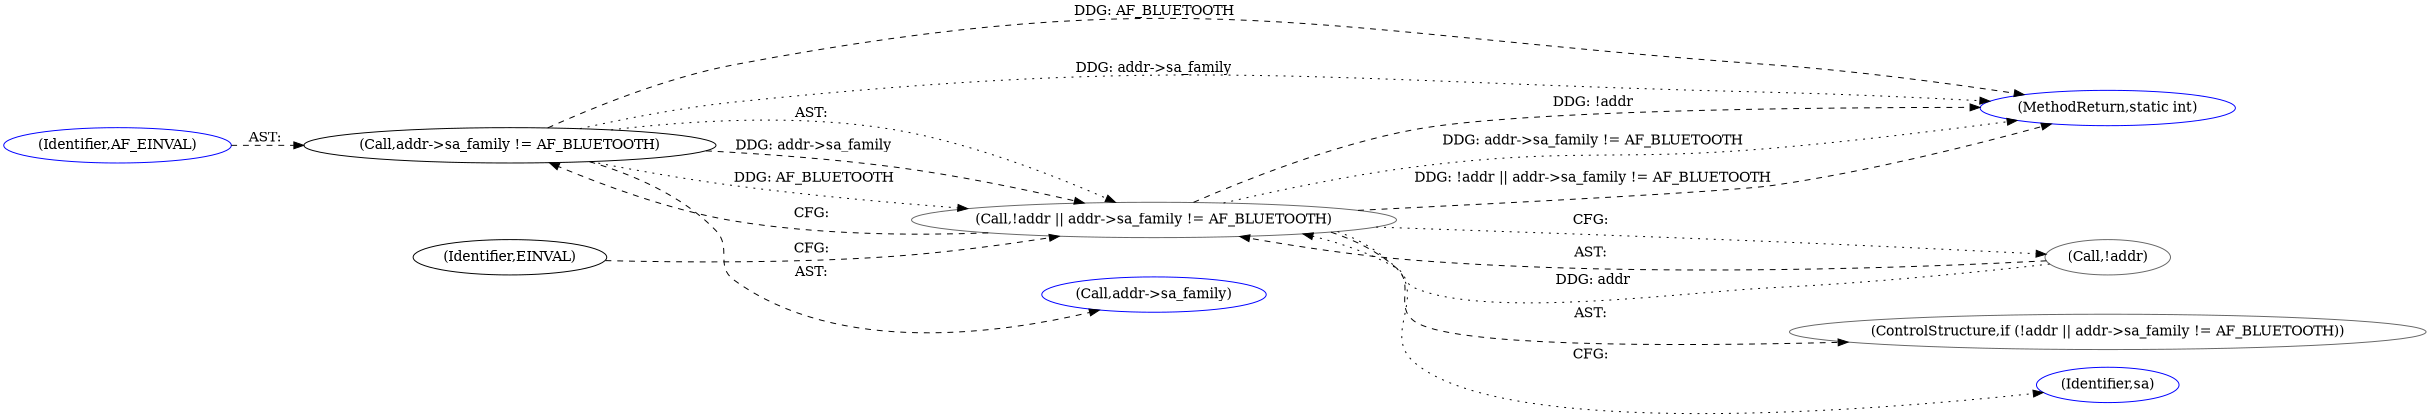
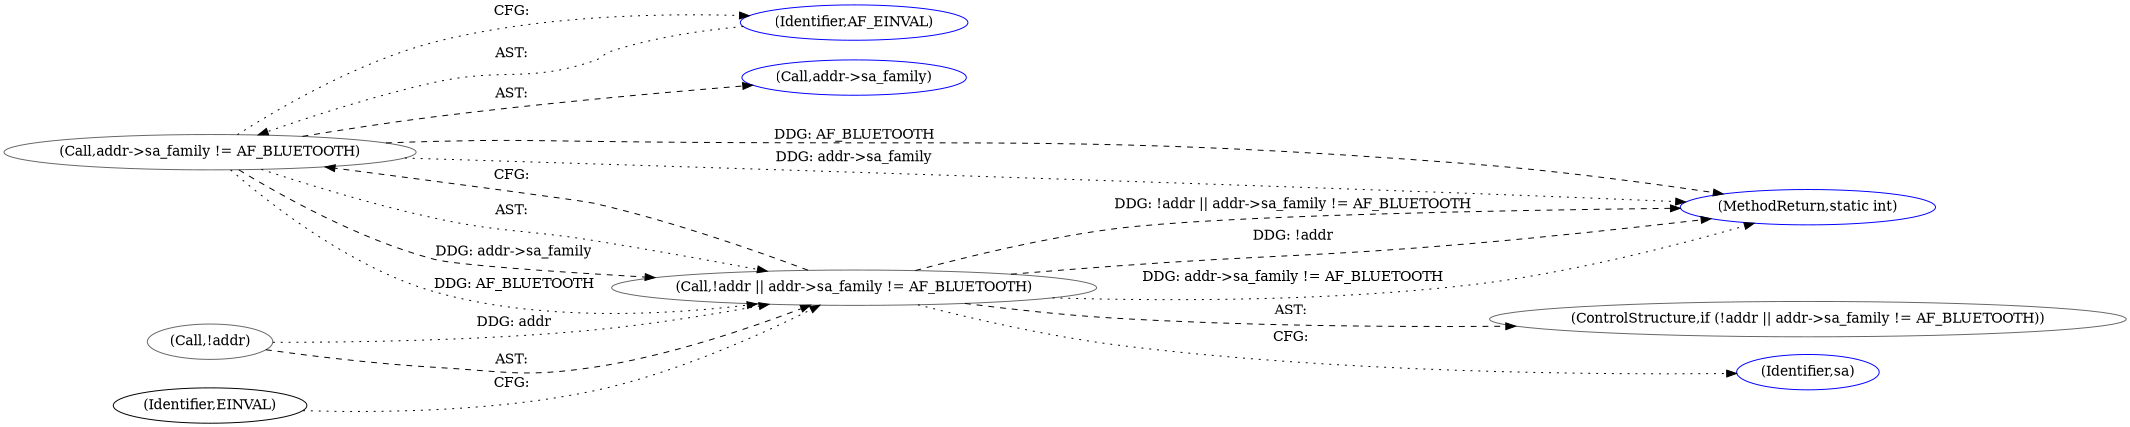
none -> (478, 33)
(262, 145) -> (505, 75)
(510, 145) -> (210, 152)
(1706, 239) -> none
(828, 260) -> (564, 396)
